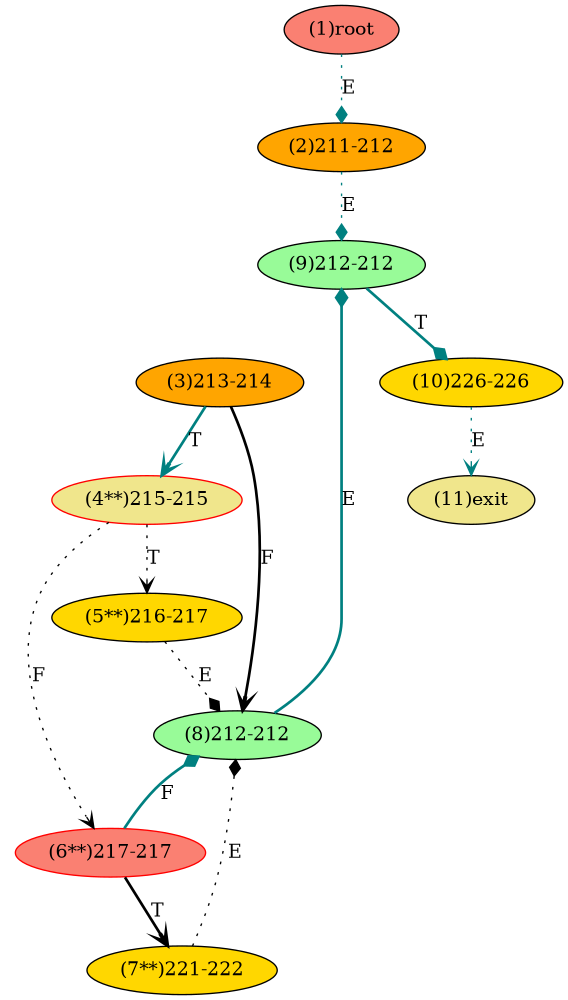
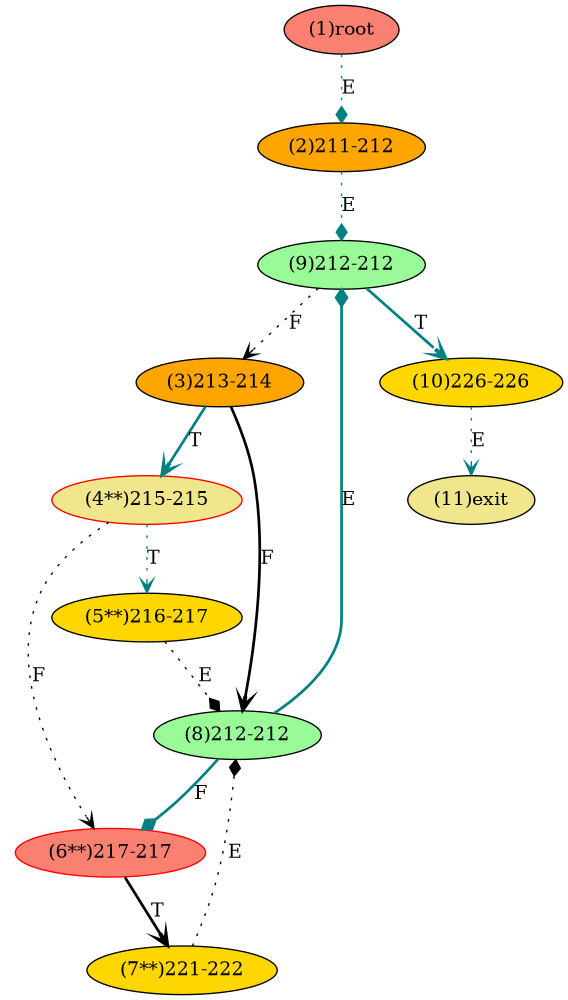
(400, 318) -> (400, 318)
none -> (286, 319)
(147, 552) -> (147, 552)
(151, 794) -> (188, 791)
